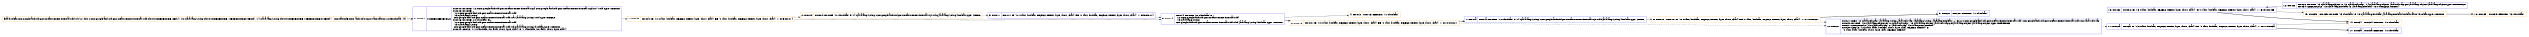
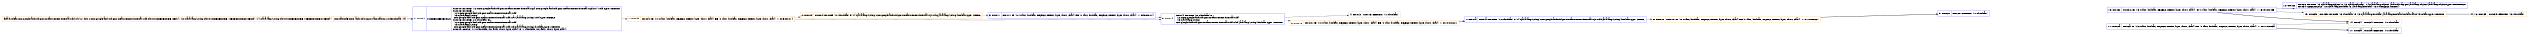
(2275, 7) -> (2285, 9)
(1287, 21) -> (1287, 21)
(1964, 26) -> none
